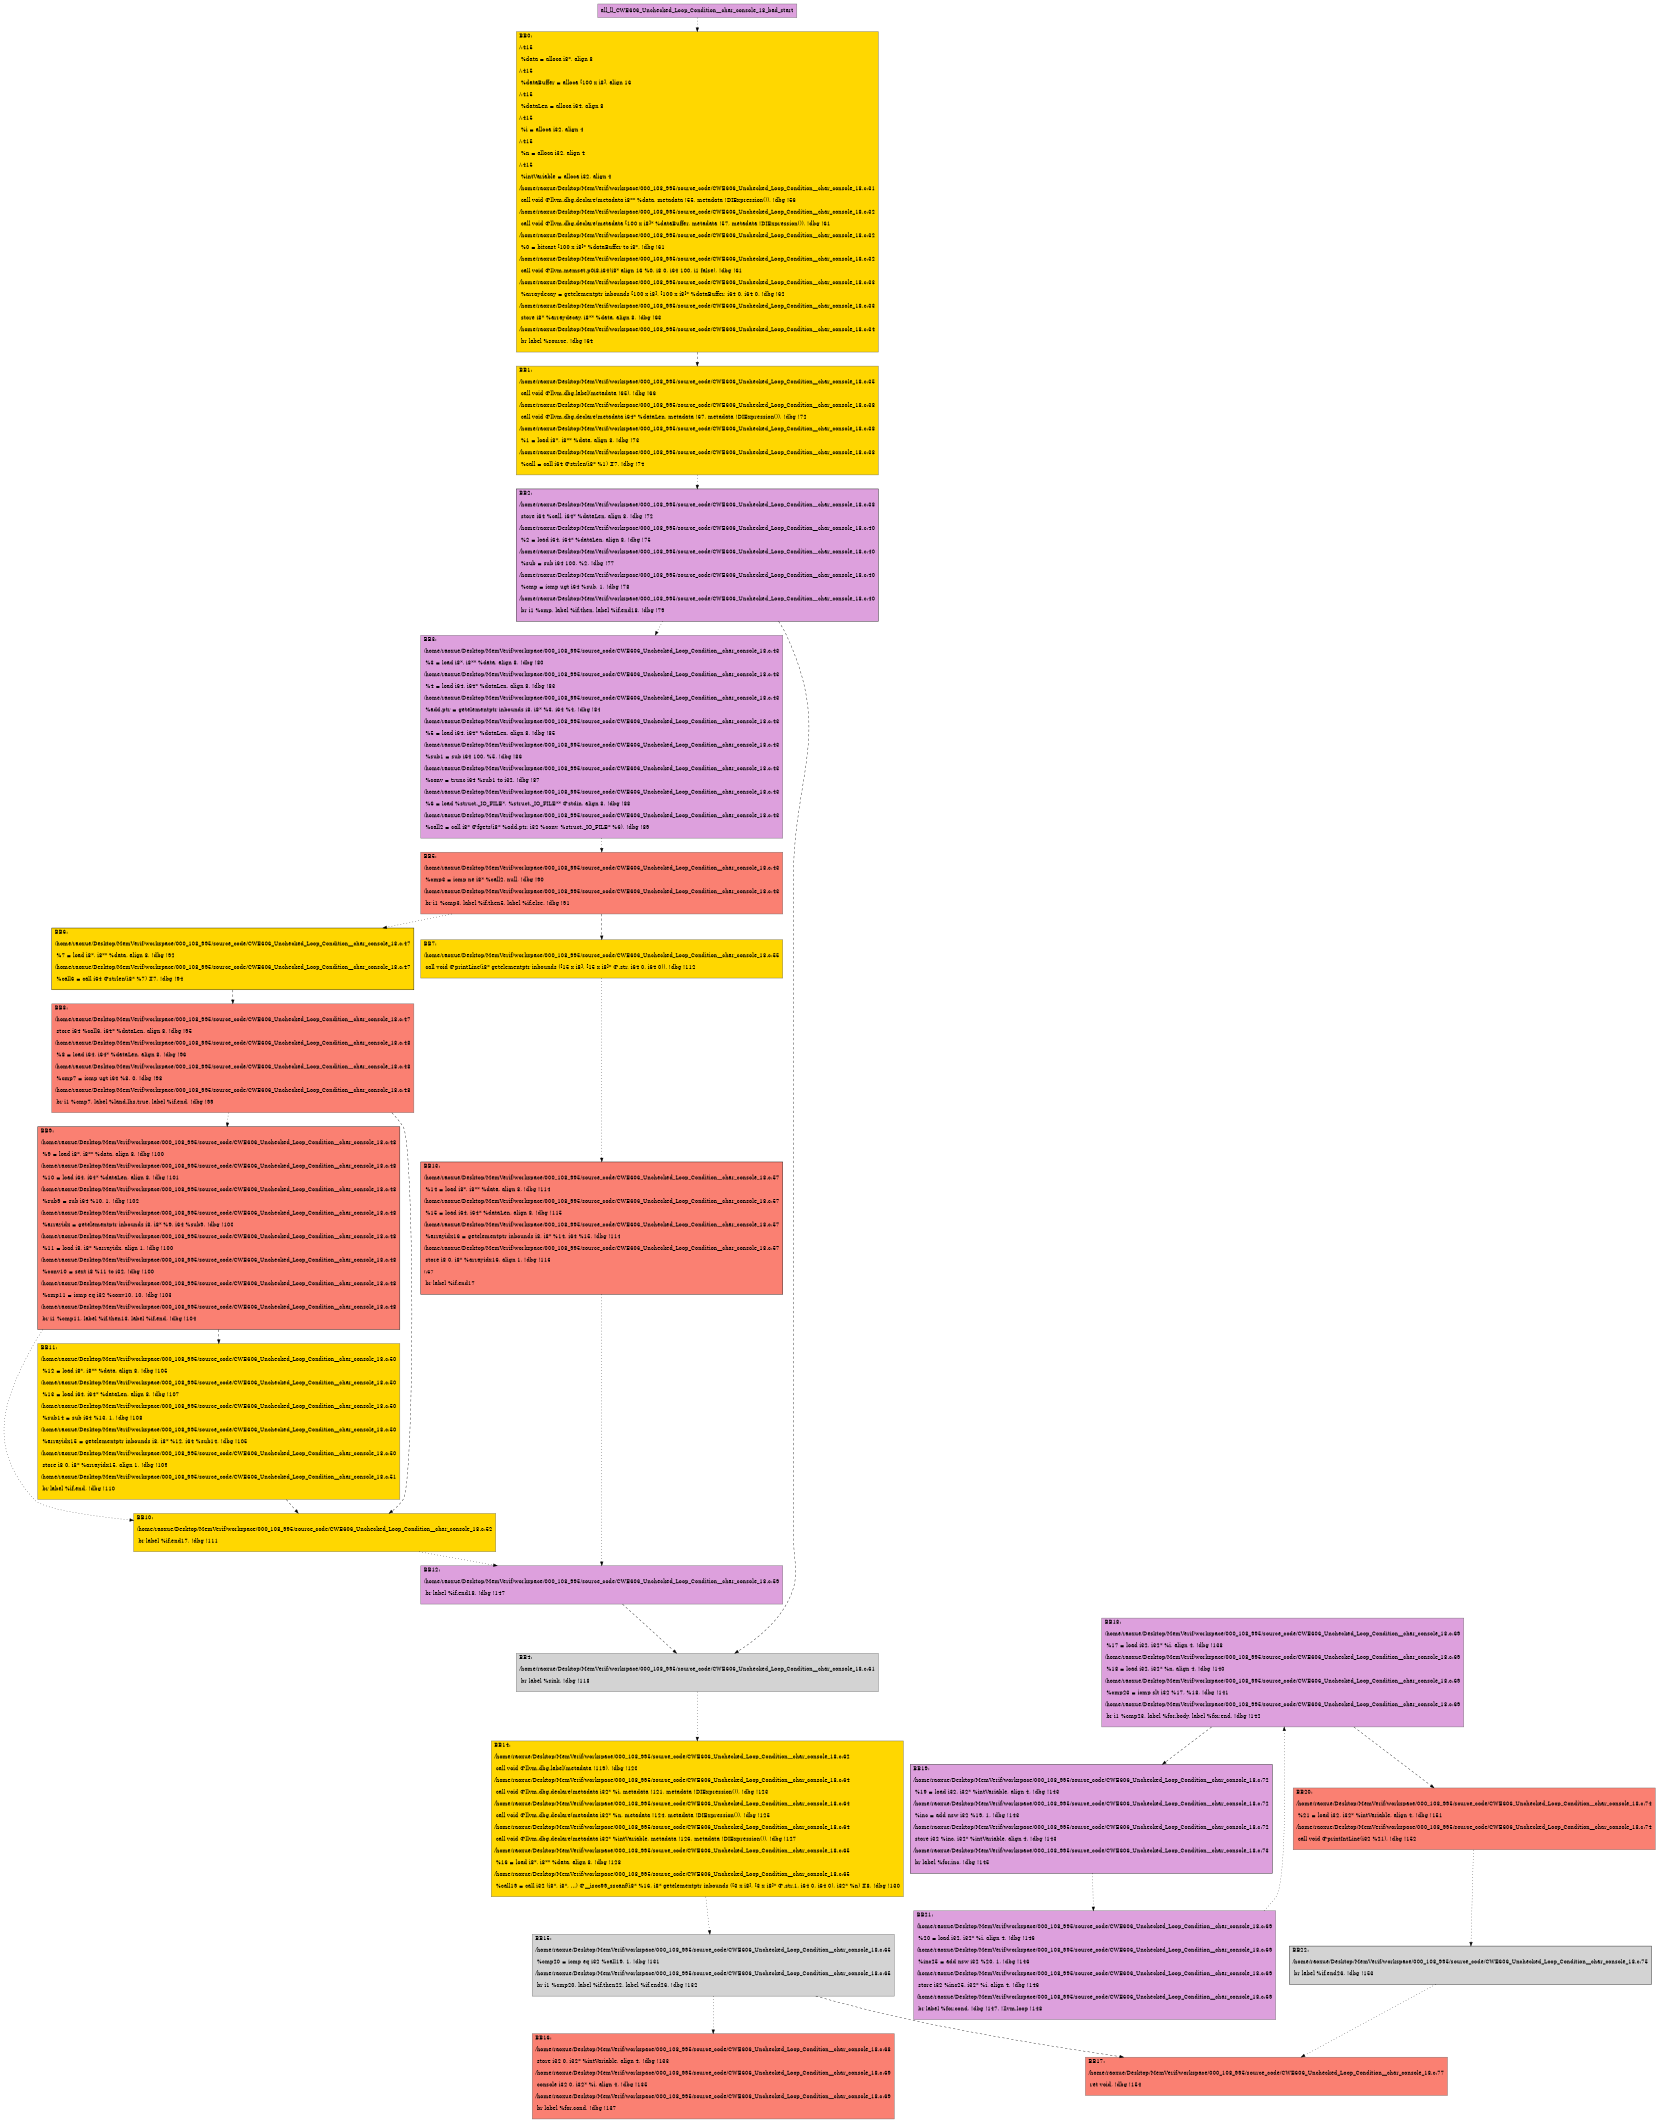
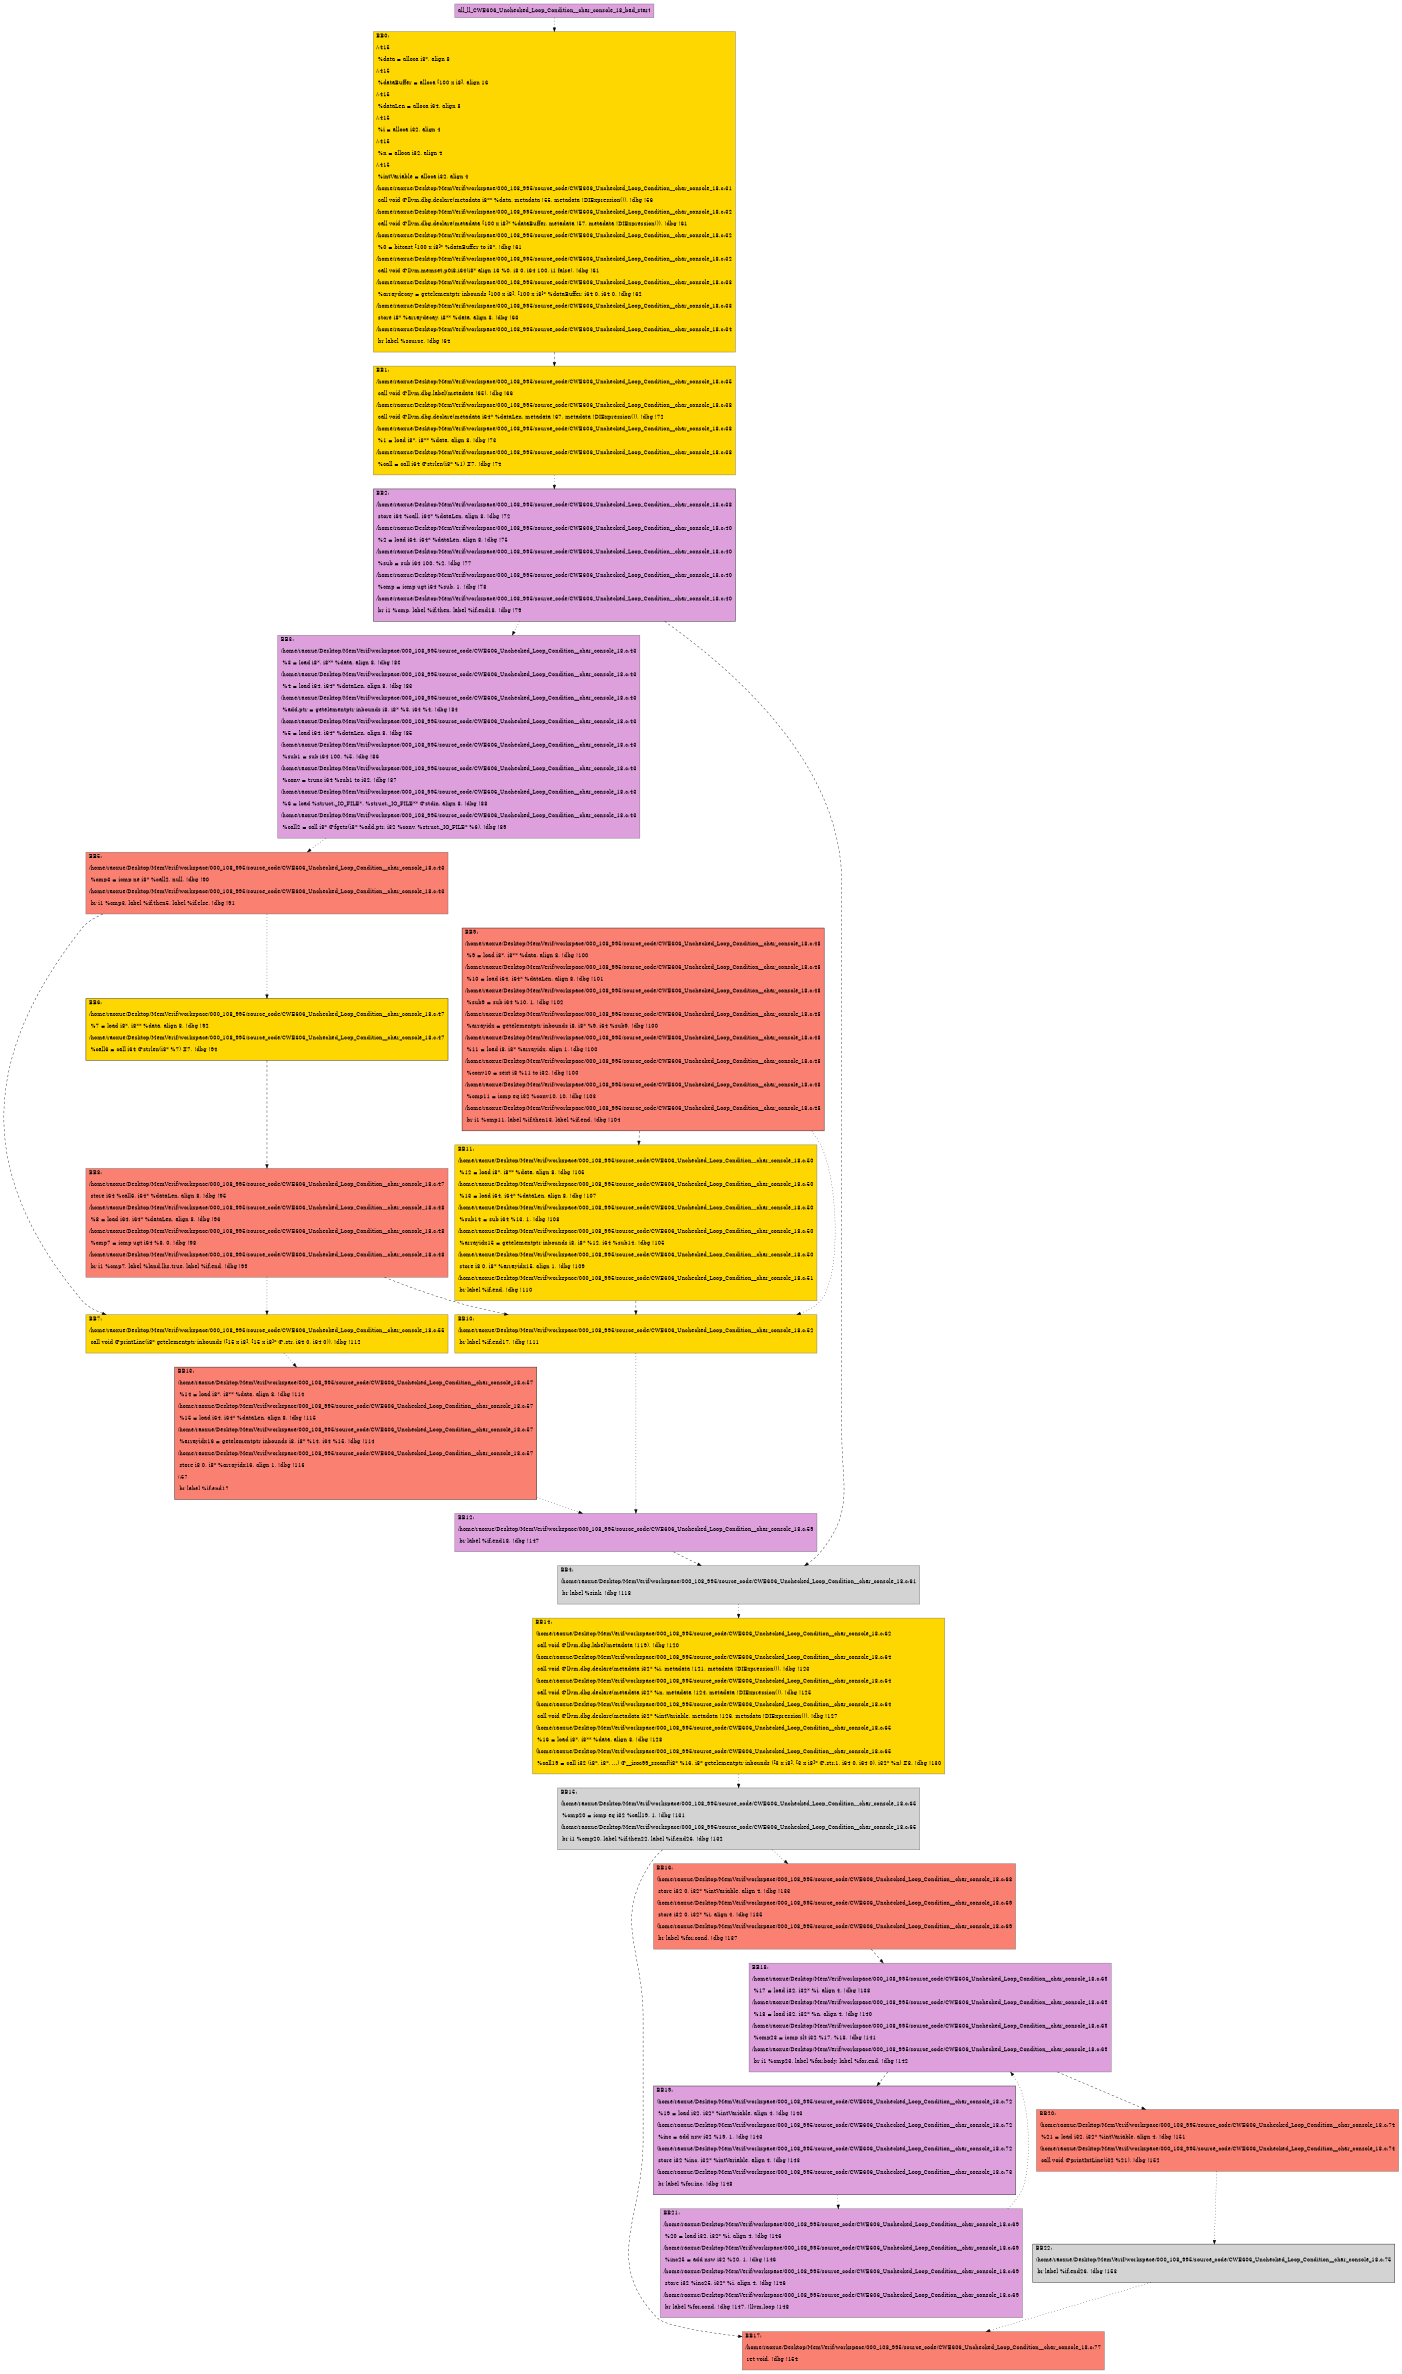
(228, 1118) -> (267, 1294)
(952, 1863) -> (695, 2184)
none -> (876, 1955)
(592, 2085) -> (710, 1915)
